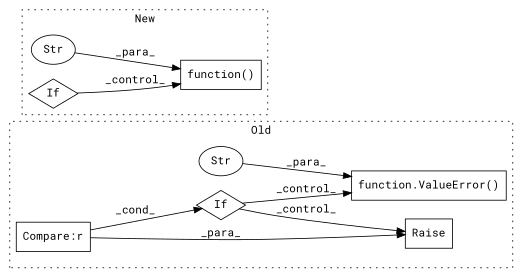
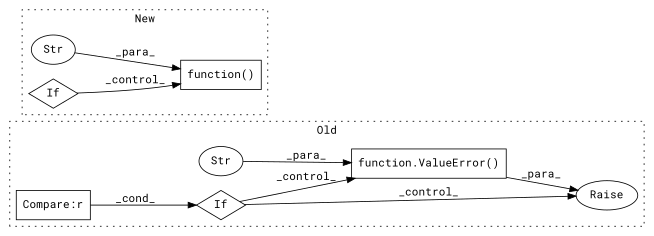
(429, 234) -> (607, 195)
(244, 240) -> (538, 183)
